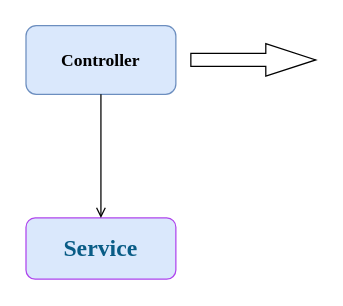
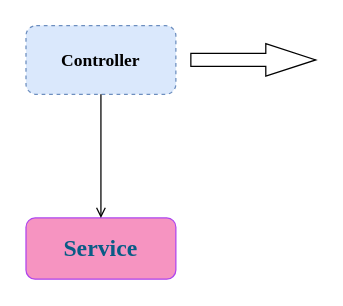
(101, 60) -> (101, 60)
(101, 249) -> (101, 249)
